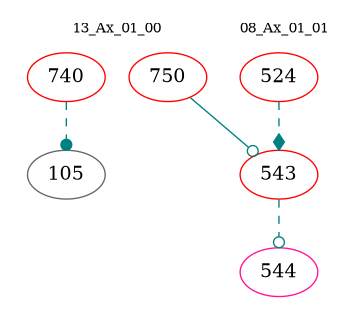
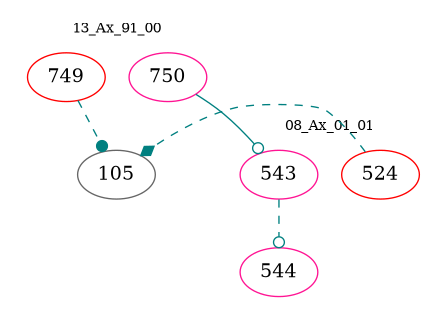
(117, 29) -> (117, 29)
(66, 77) -> (66, 77)
(168, 77) -> (168, 77)
(279, 118) -> (265, 105)
(279, 175) -> (279, 175)
